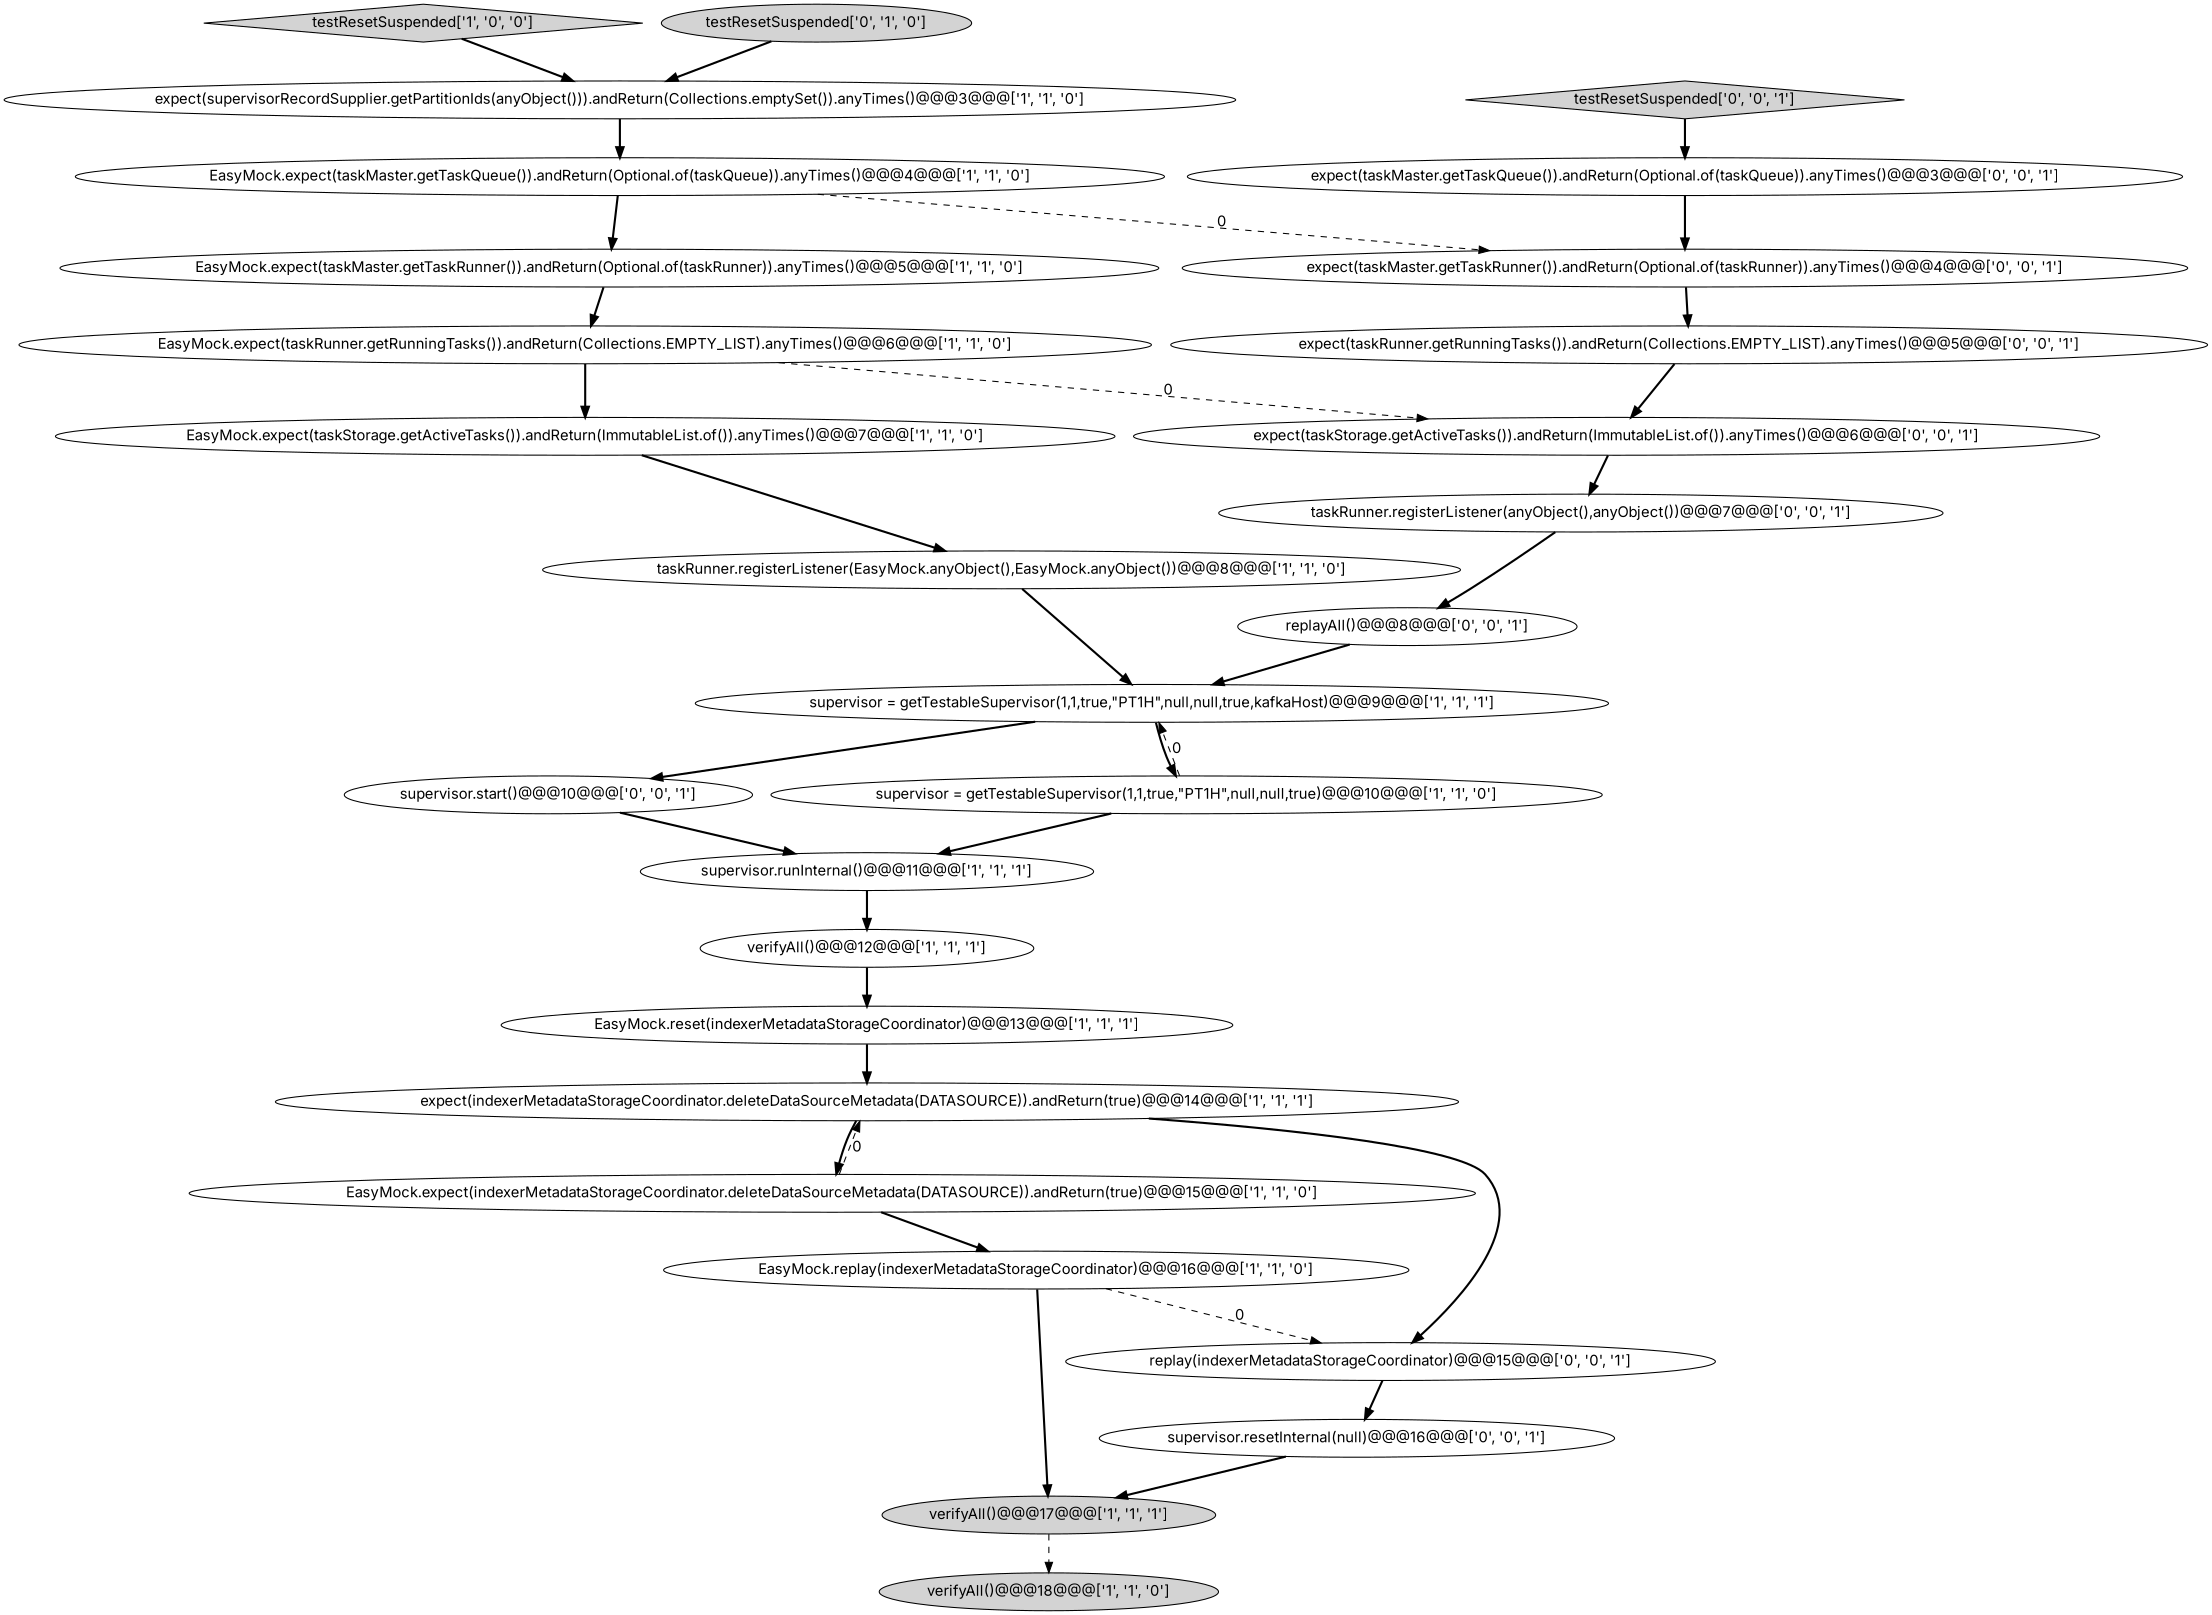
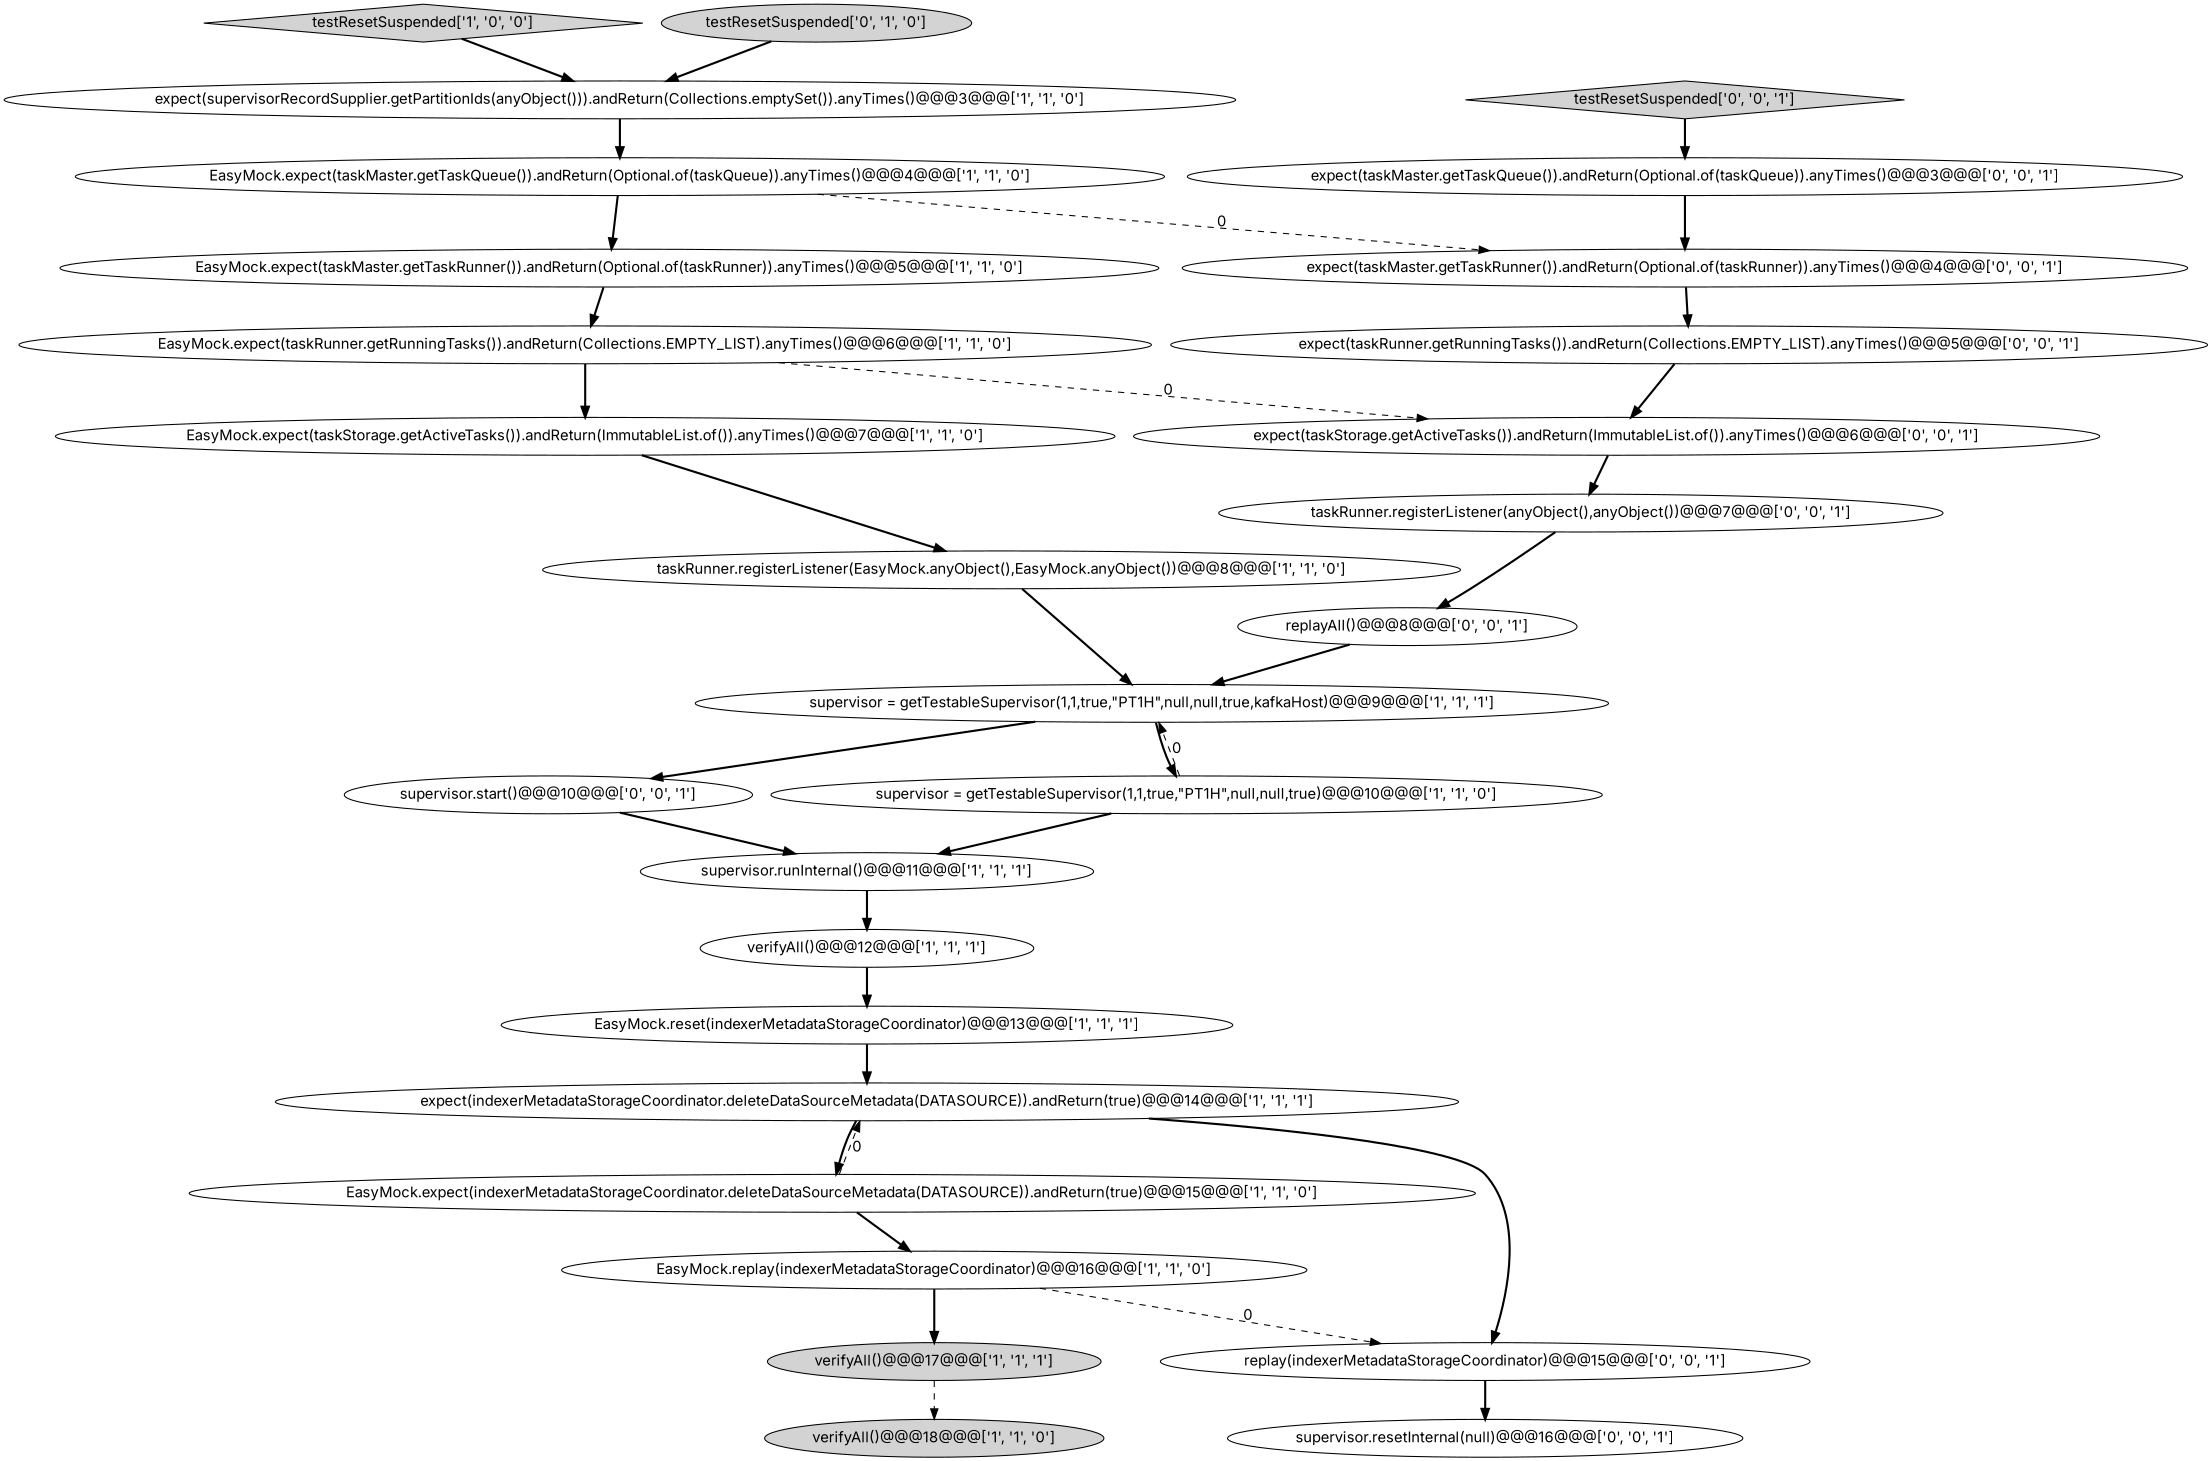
(1206, 1476) -> none
